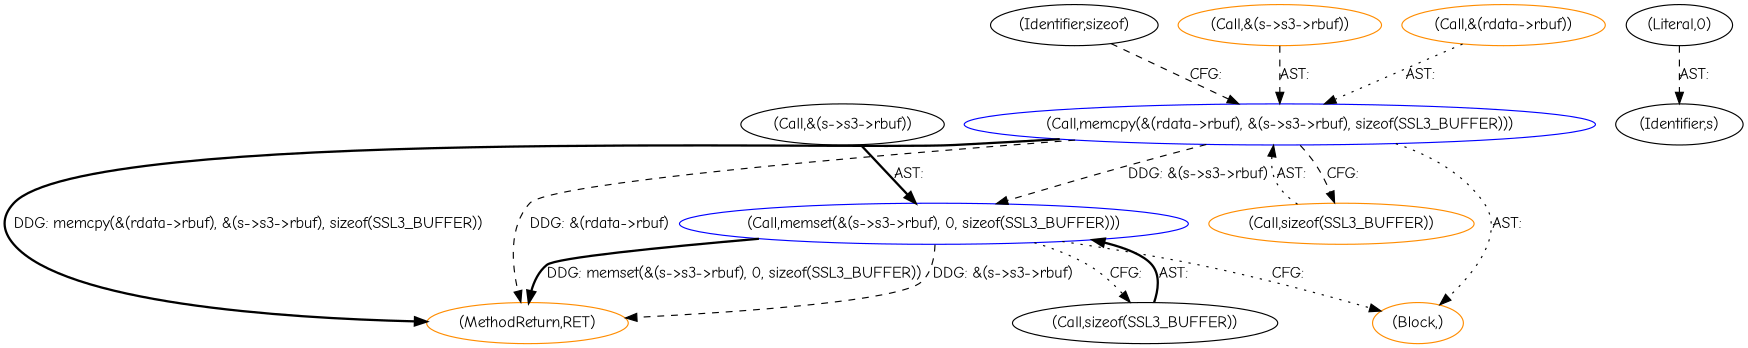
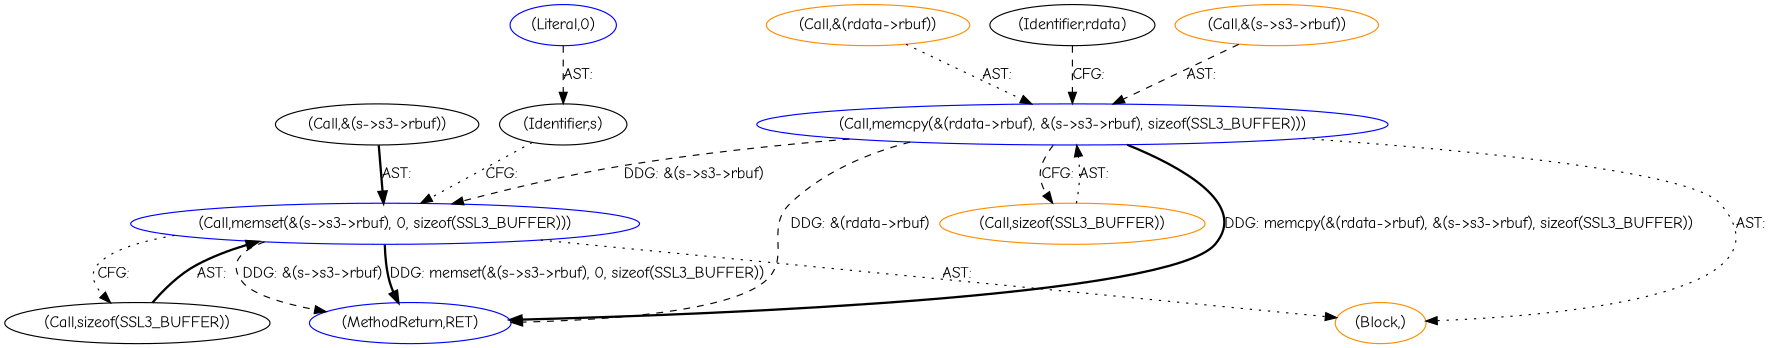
(1074, 25) -> (1072, 25)
(1679, 25) -> (563, 25)
none -> (482, 170)
(1291, 273) -> (960, 273)
(527, 323) -> (410, 323)
